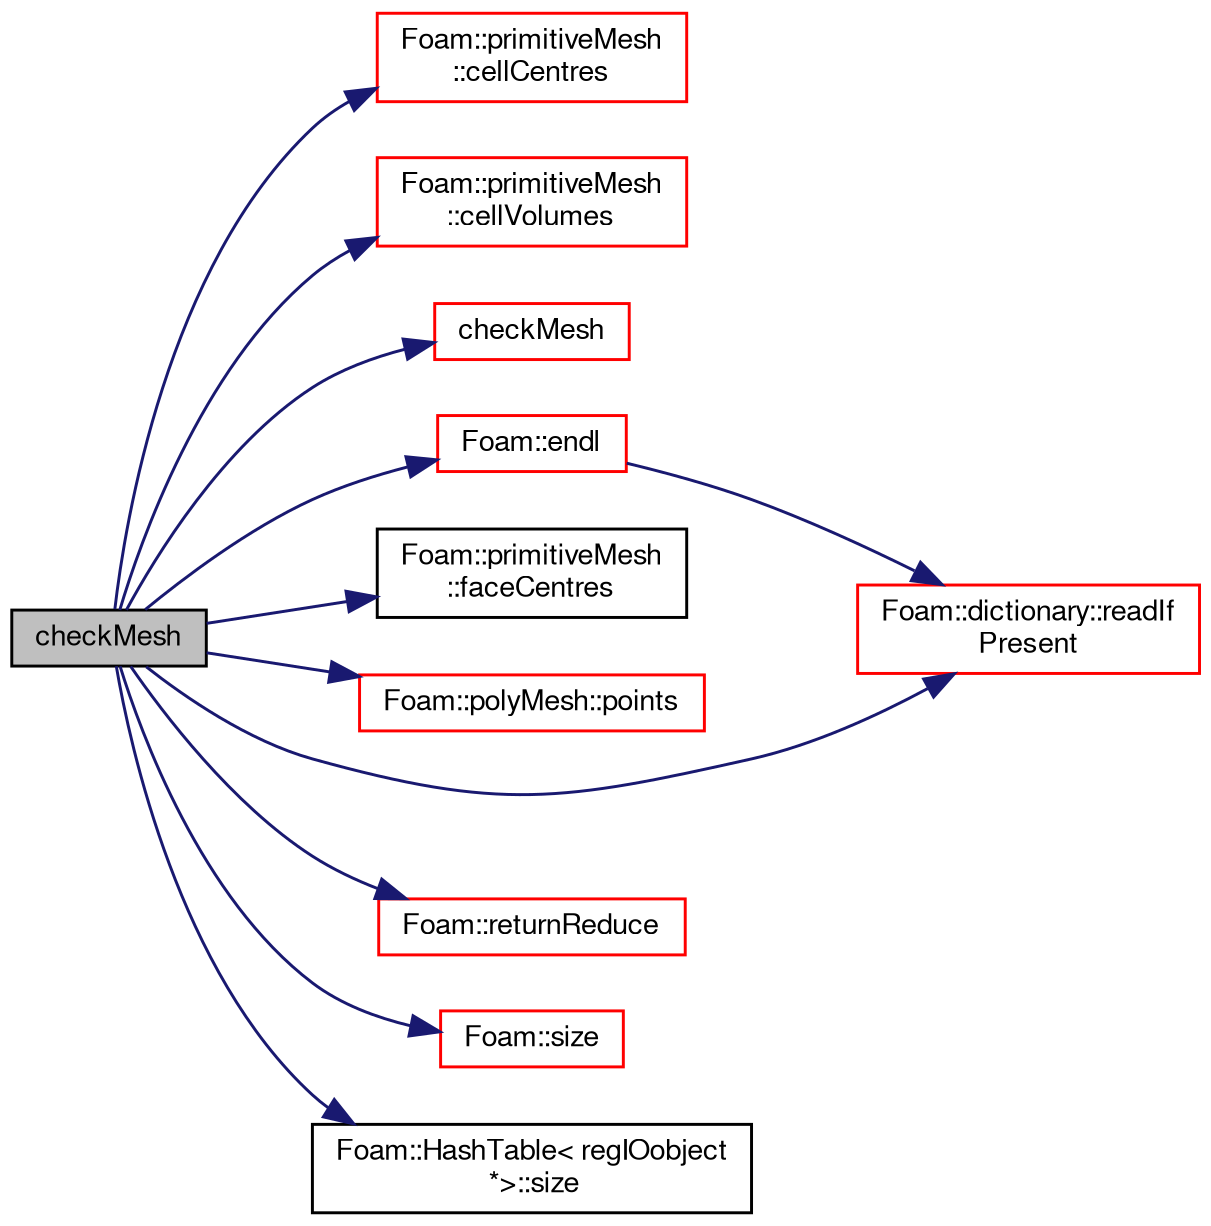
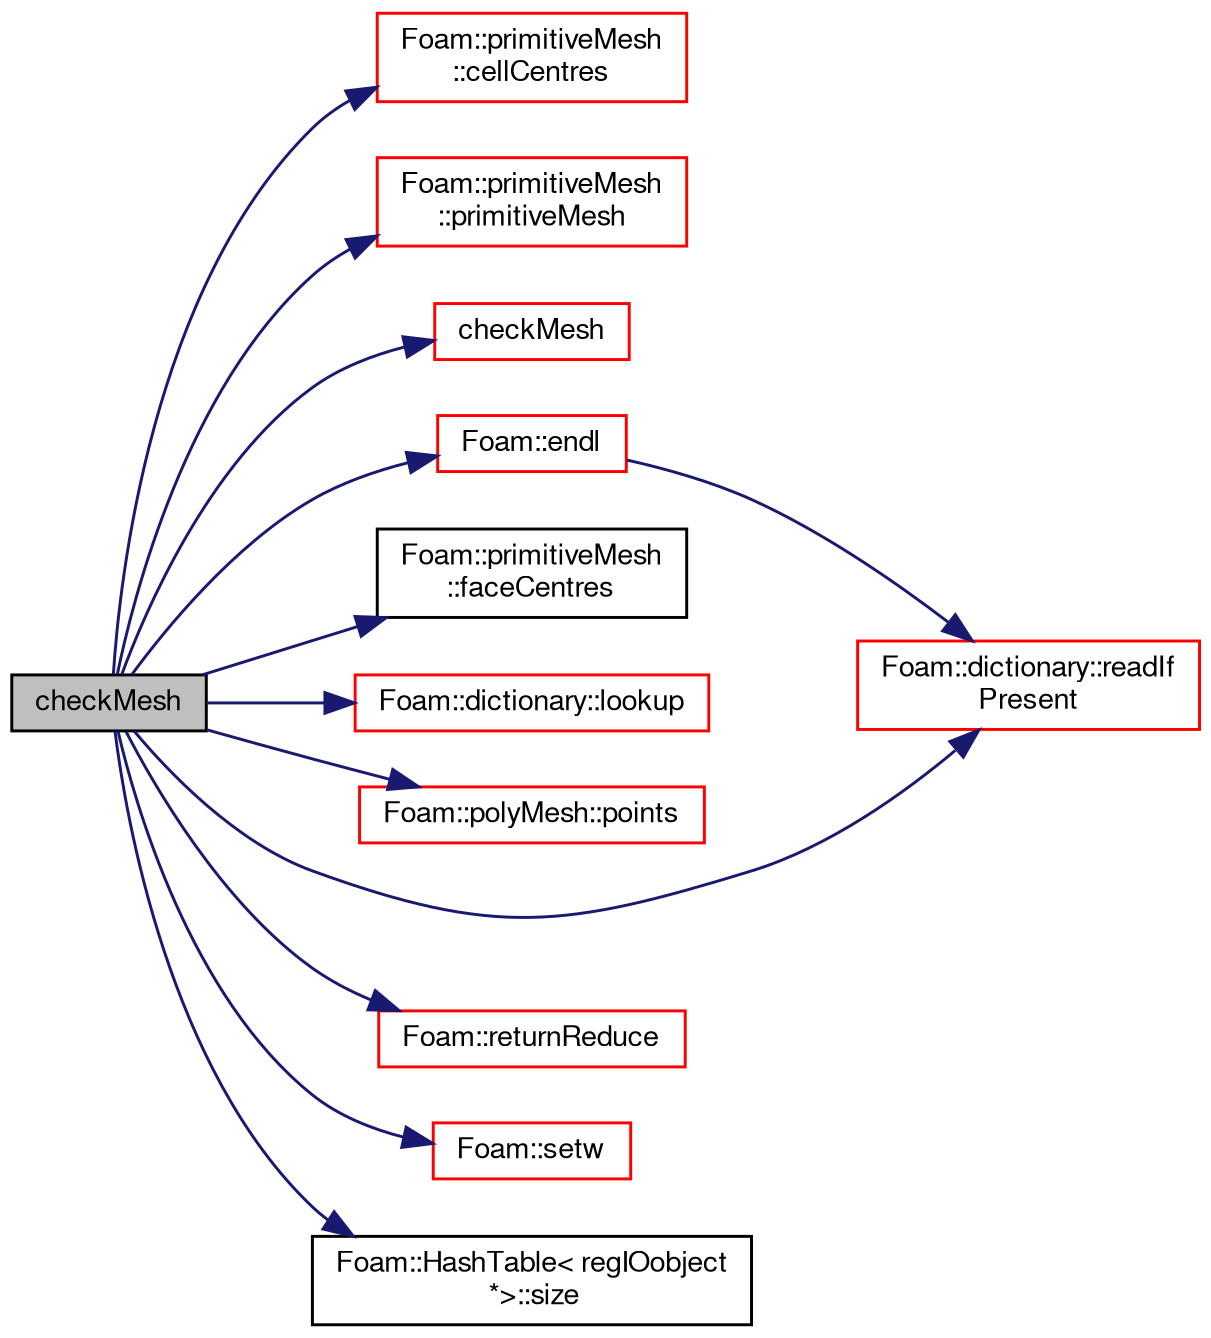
(532, 202) -> (532, 202)
none -> (532, 703)
(532, 1039) -> (532, 1151)
